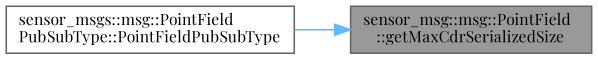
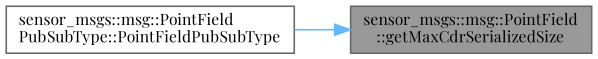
(471, 30) -> (471, 30)
